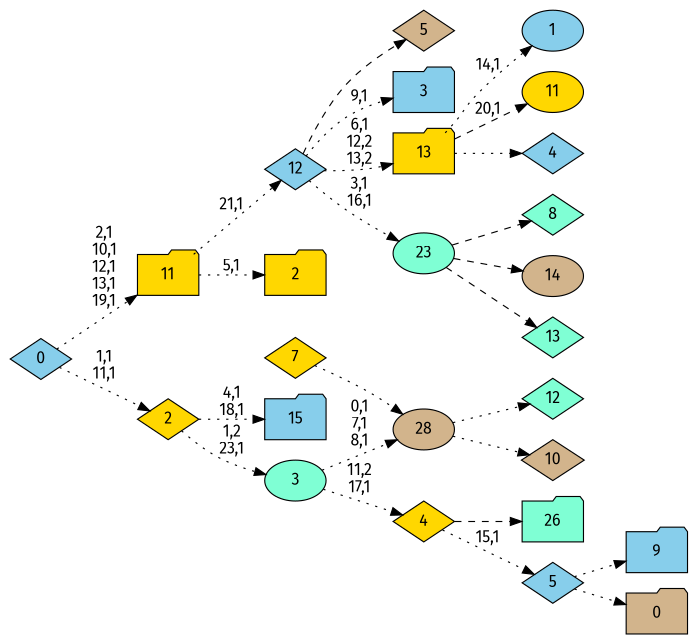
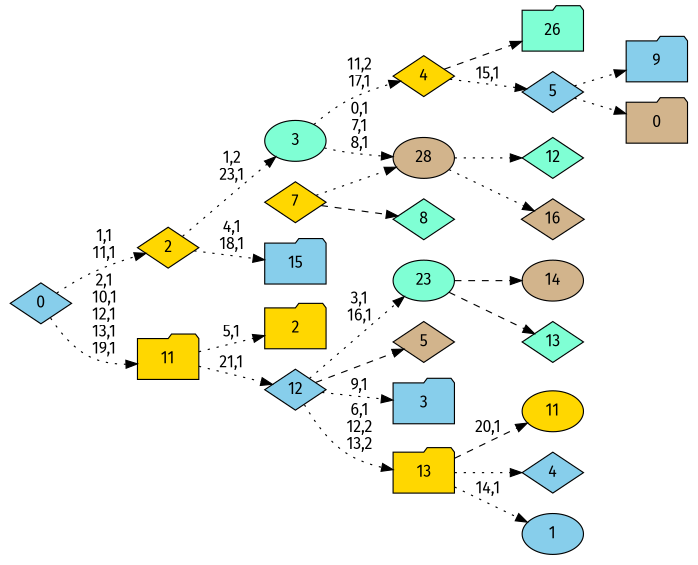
(486, 235) -> (354, 210)
(553, 460) -> (553, 219)
